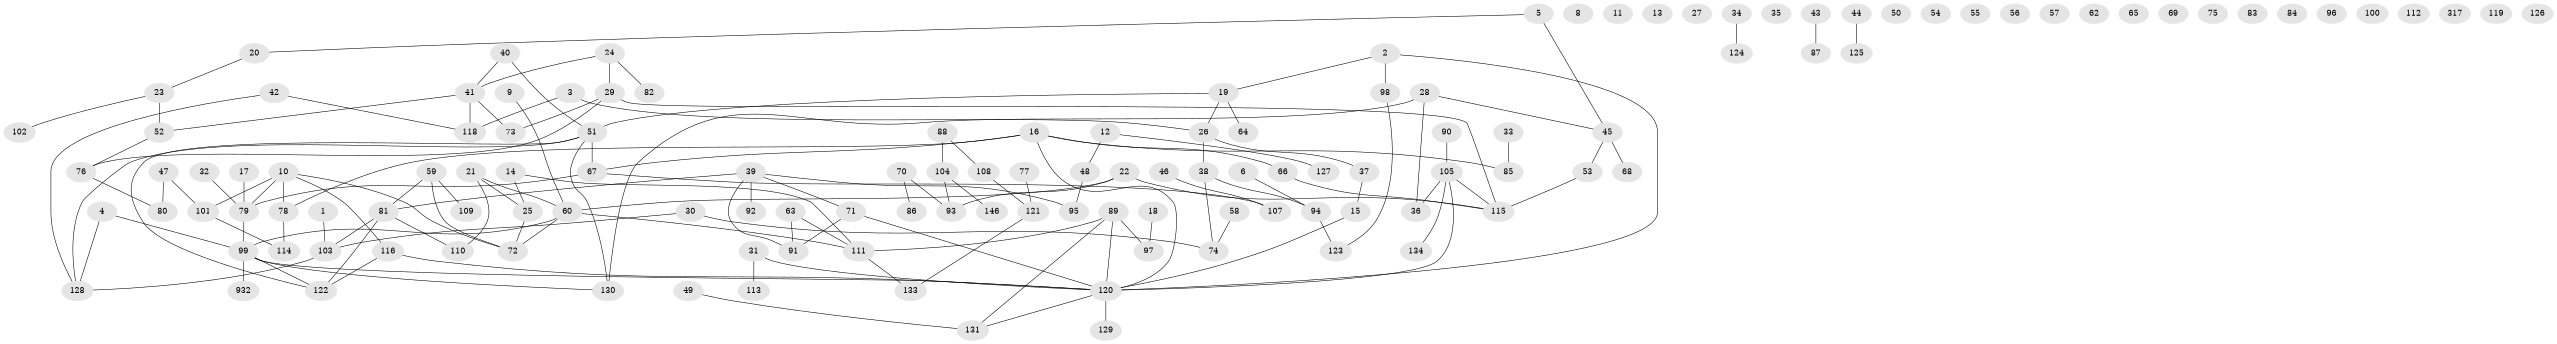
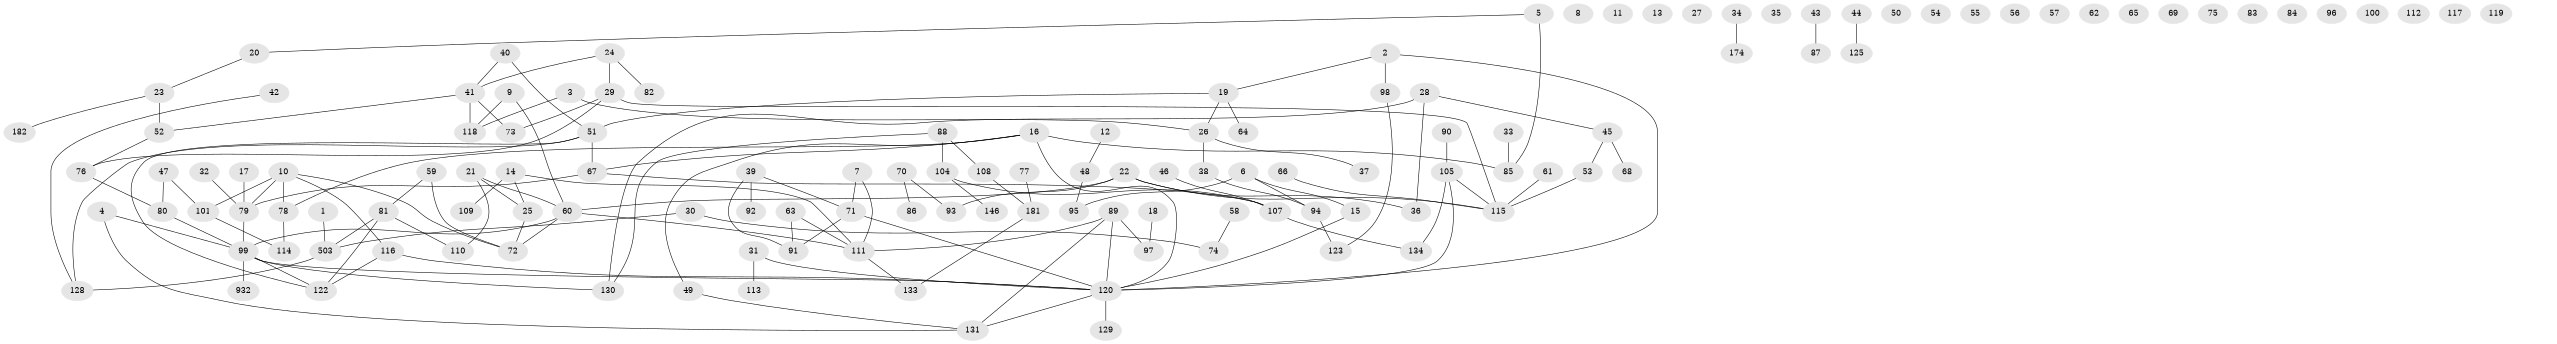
(2455, 14) -> (2455, 14)
(2537, 14) -> none
(1737, 53) -> (1737, 53)
(1573, 73) -> (1538, 96)
(372, 113) -> (488, 115)
(20, 133) -> (20, 133)
(1161, 148) -> (741, 159)
none -> (857, 172)
(1324, 172) -> none
none -> (1548, 172)
(982, 188) -> (1125, 195)
(567, 189) -> none
(1360, 191) -> (1299, 192)
(449, 192) -> (489, 192)
(947, 192) -> (1085, 194)
(1431, 192) -> (1269, 196)
(588, 204) -> (696, 152)
(1033, 212) -> (1033, 212)
(1209, 212) -> none
none -> (203, 232)
none -> (1344, 235)
(90, 251) -> (513, 325)
(325, 251) -> (325, 251)
